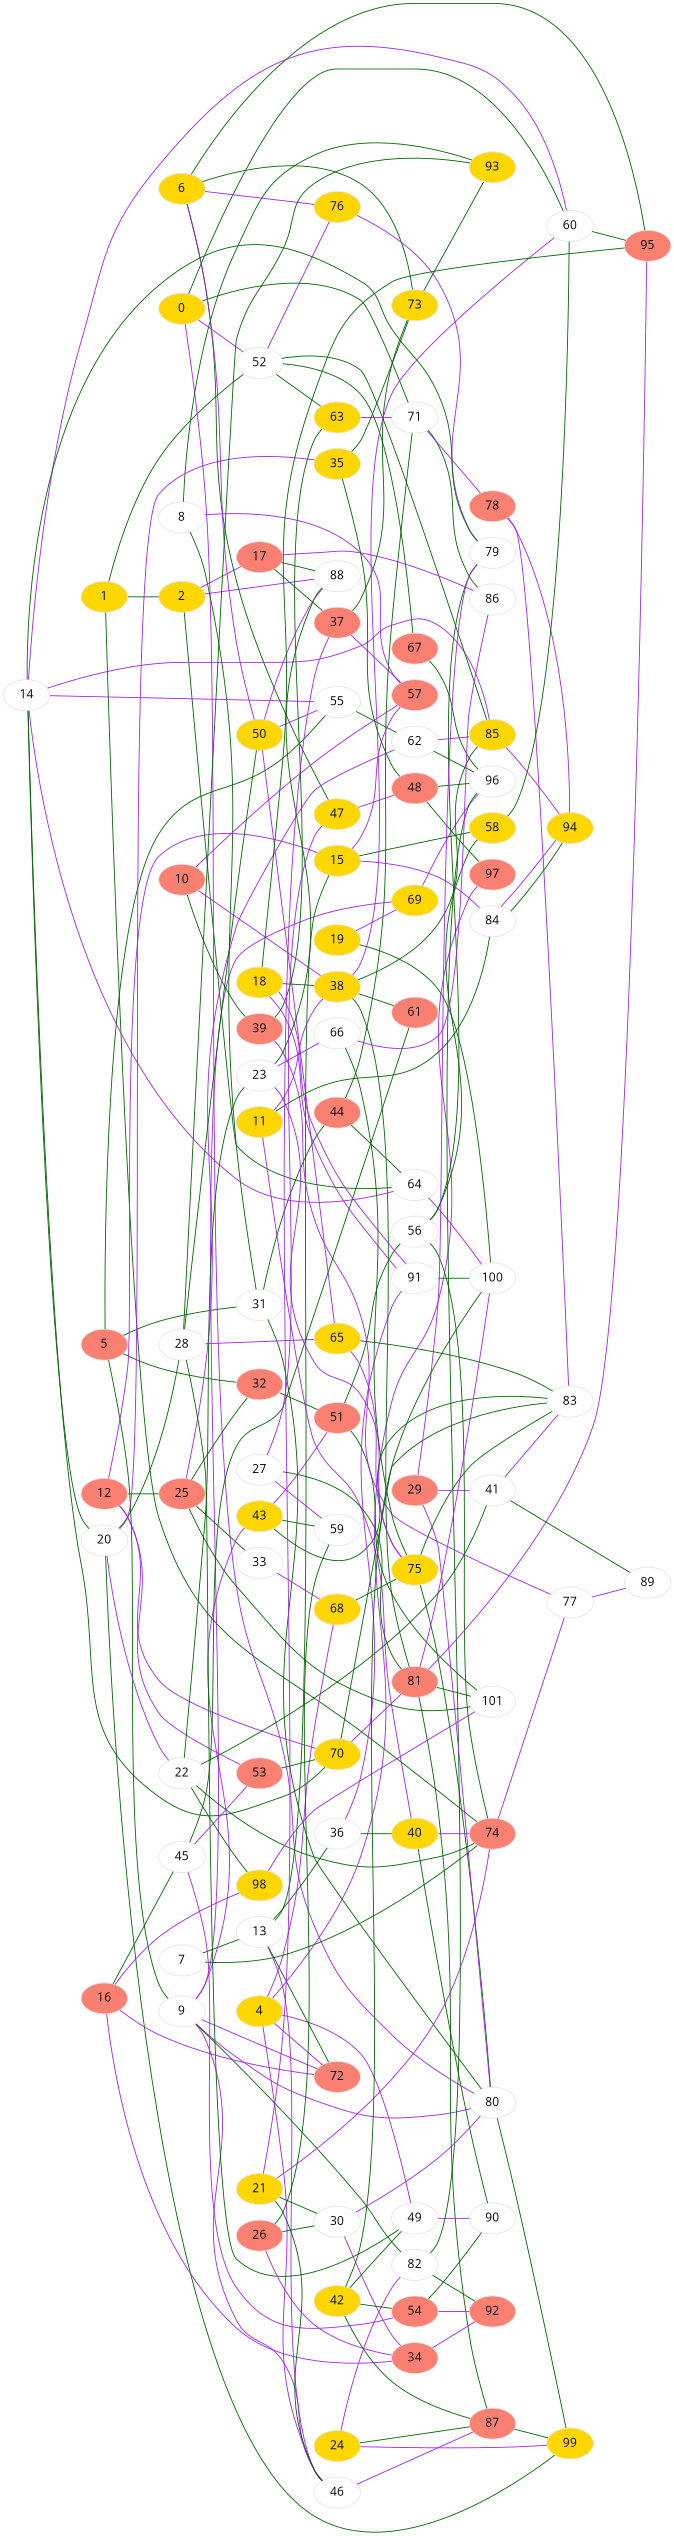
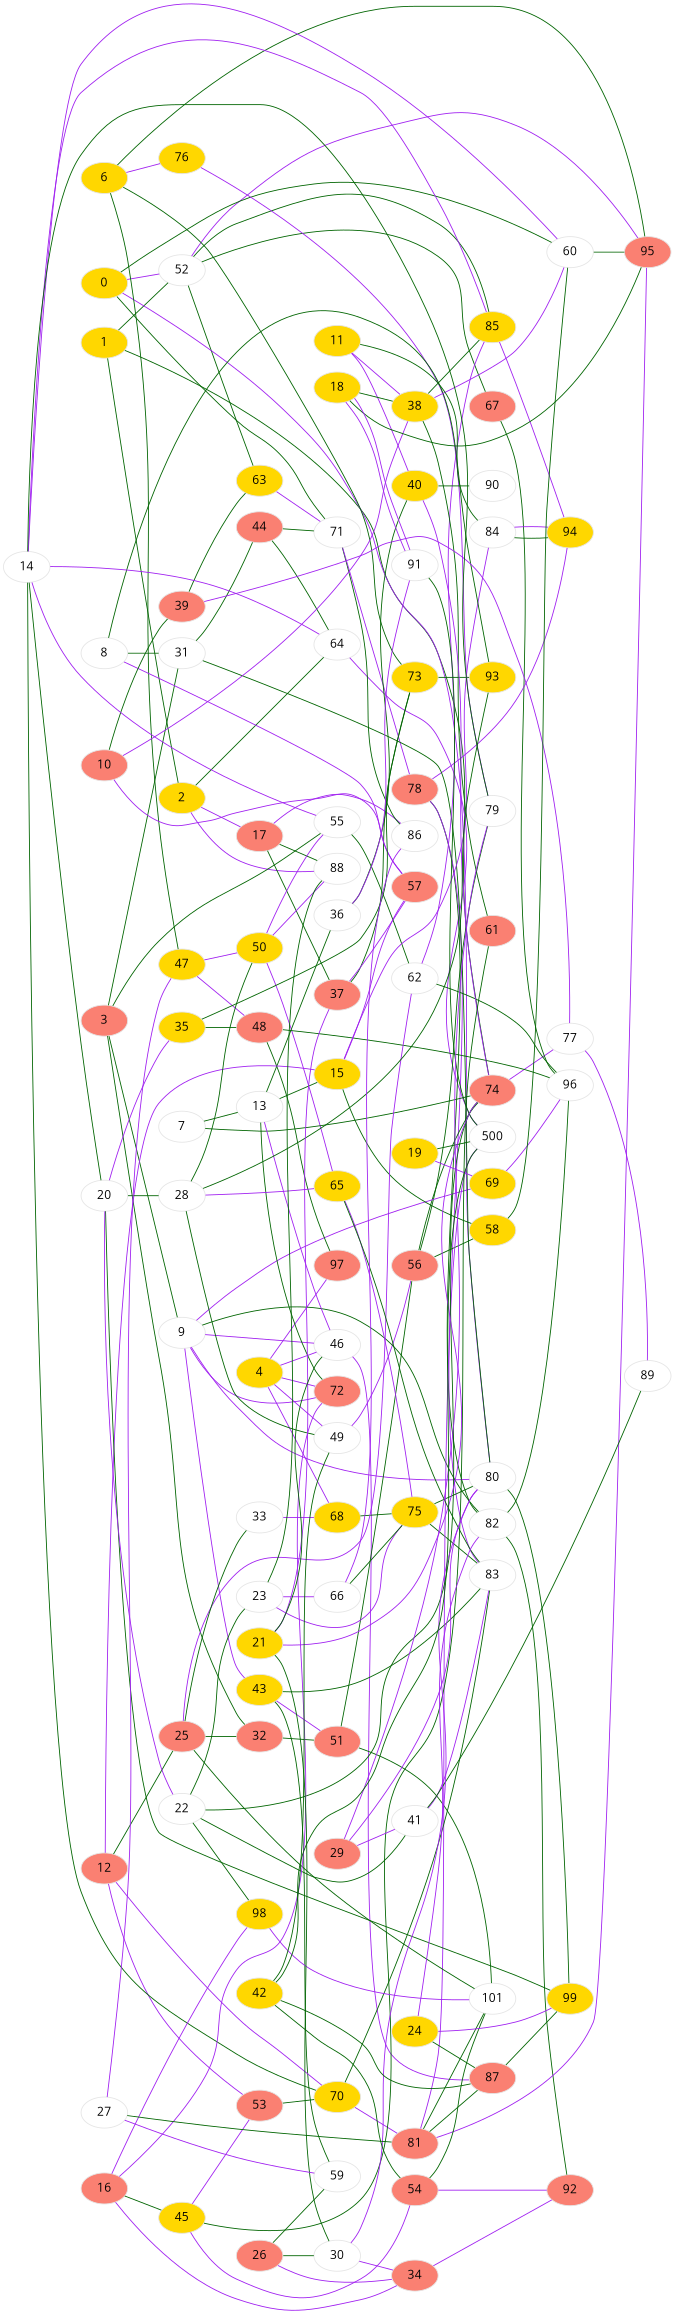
(295, 291) -> (416, 119)
(221, 462) -> (221, 956)
none -> (454, 1157)
(415, 1232) -> (415, 1266)
(492, 1278) -> (492, 1137)
(388, 1297) -> none
(104, 1345) -> (104, 1021)
(182, 1857) -> (182, 2218)
(450, 2218) -> (396, 1334)
(455, 2268) -> (459, 2097)
